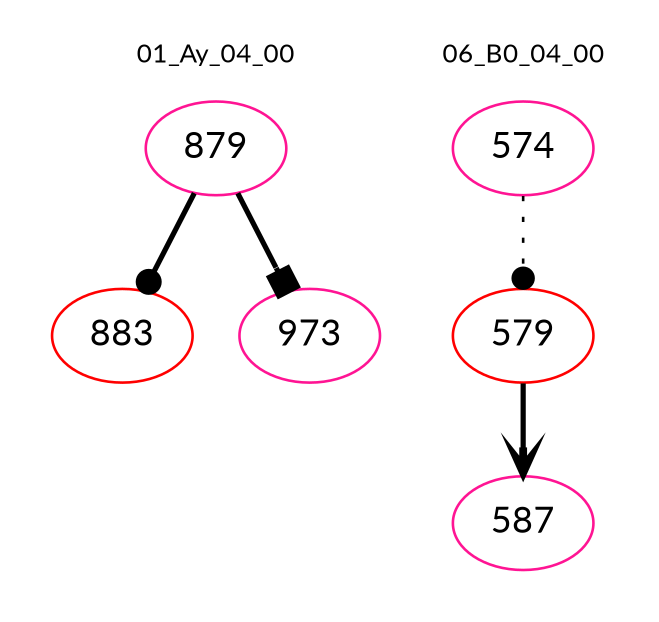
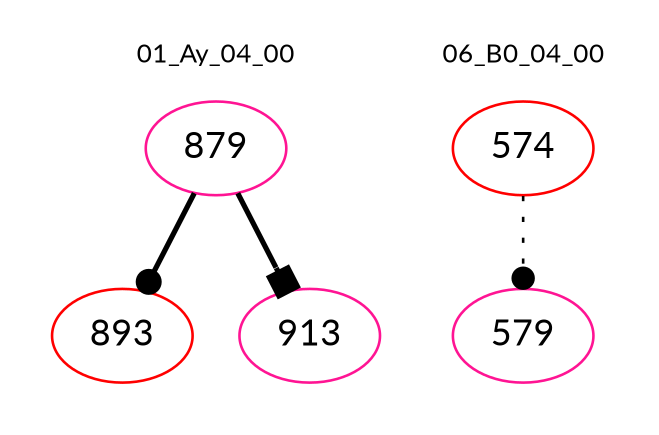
(523, 148) -> (523, 148)
(122, 336) -> (122, 336)
(310, 336) -> (310, 336)
(523, 336) -> (523, 336)
(523, 523) -> none
